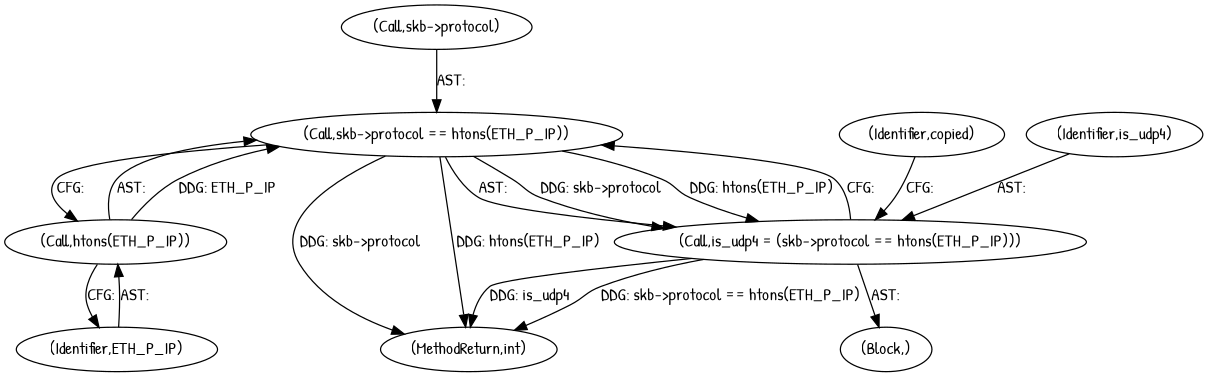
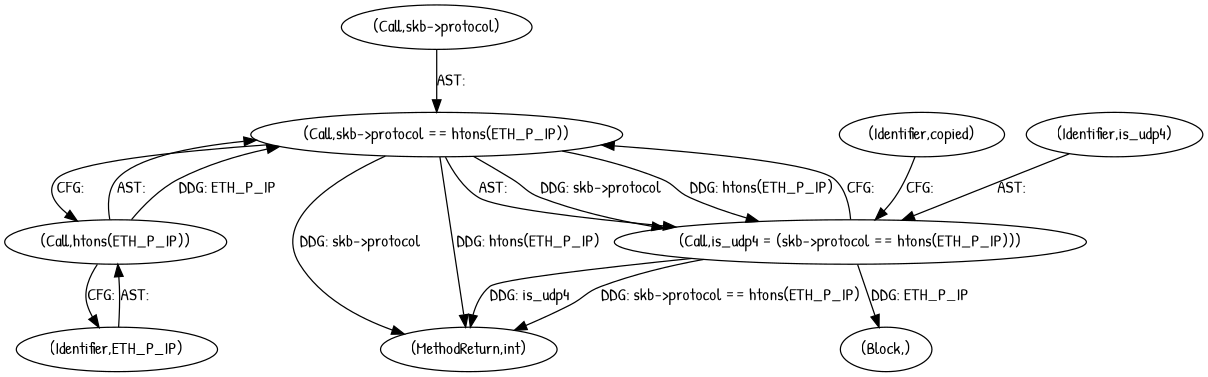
(888, 296) -> (920, 296)
